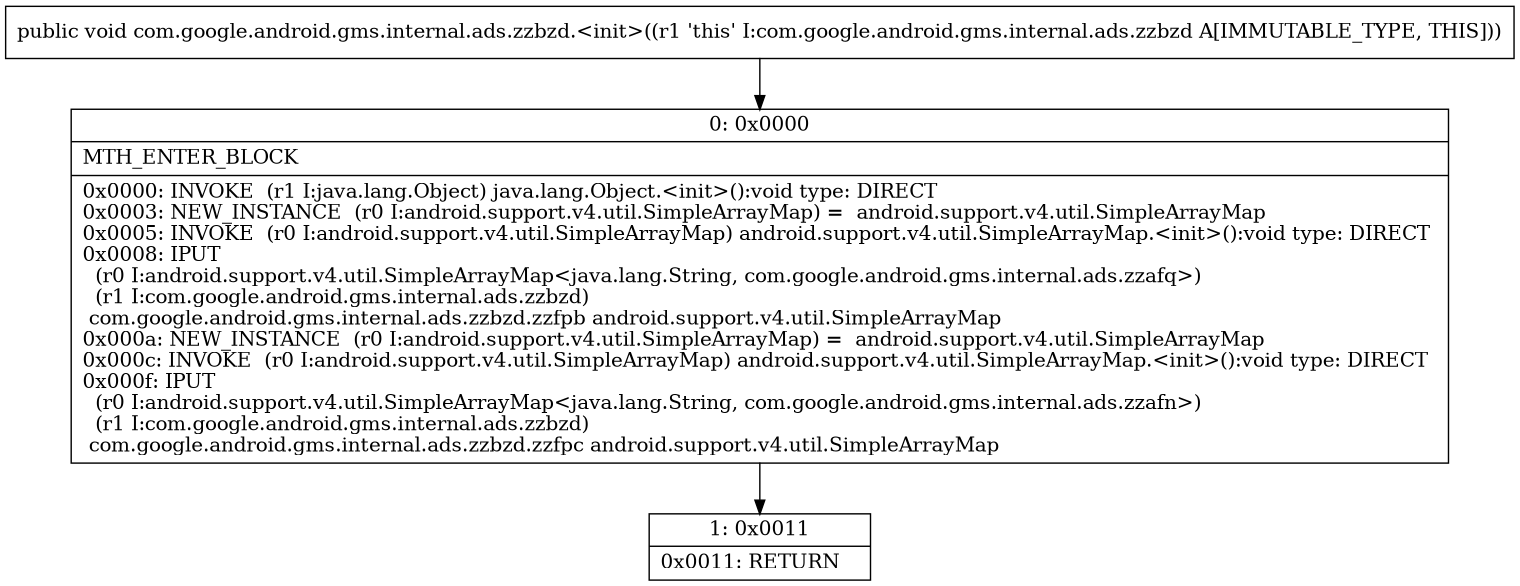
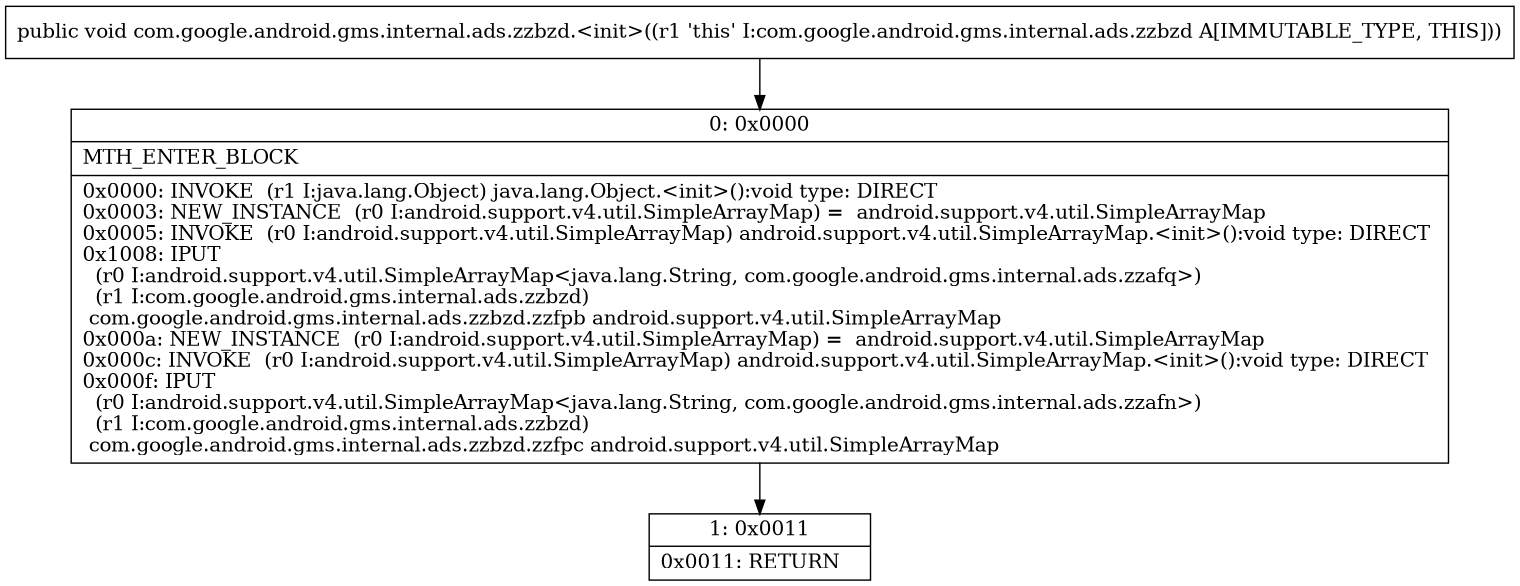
(158, 255) -> (158, 255)
